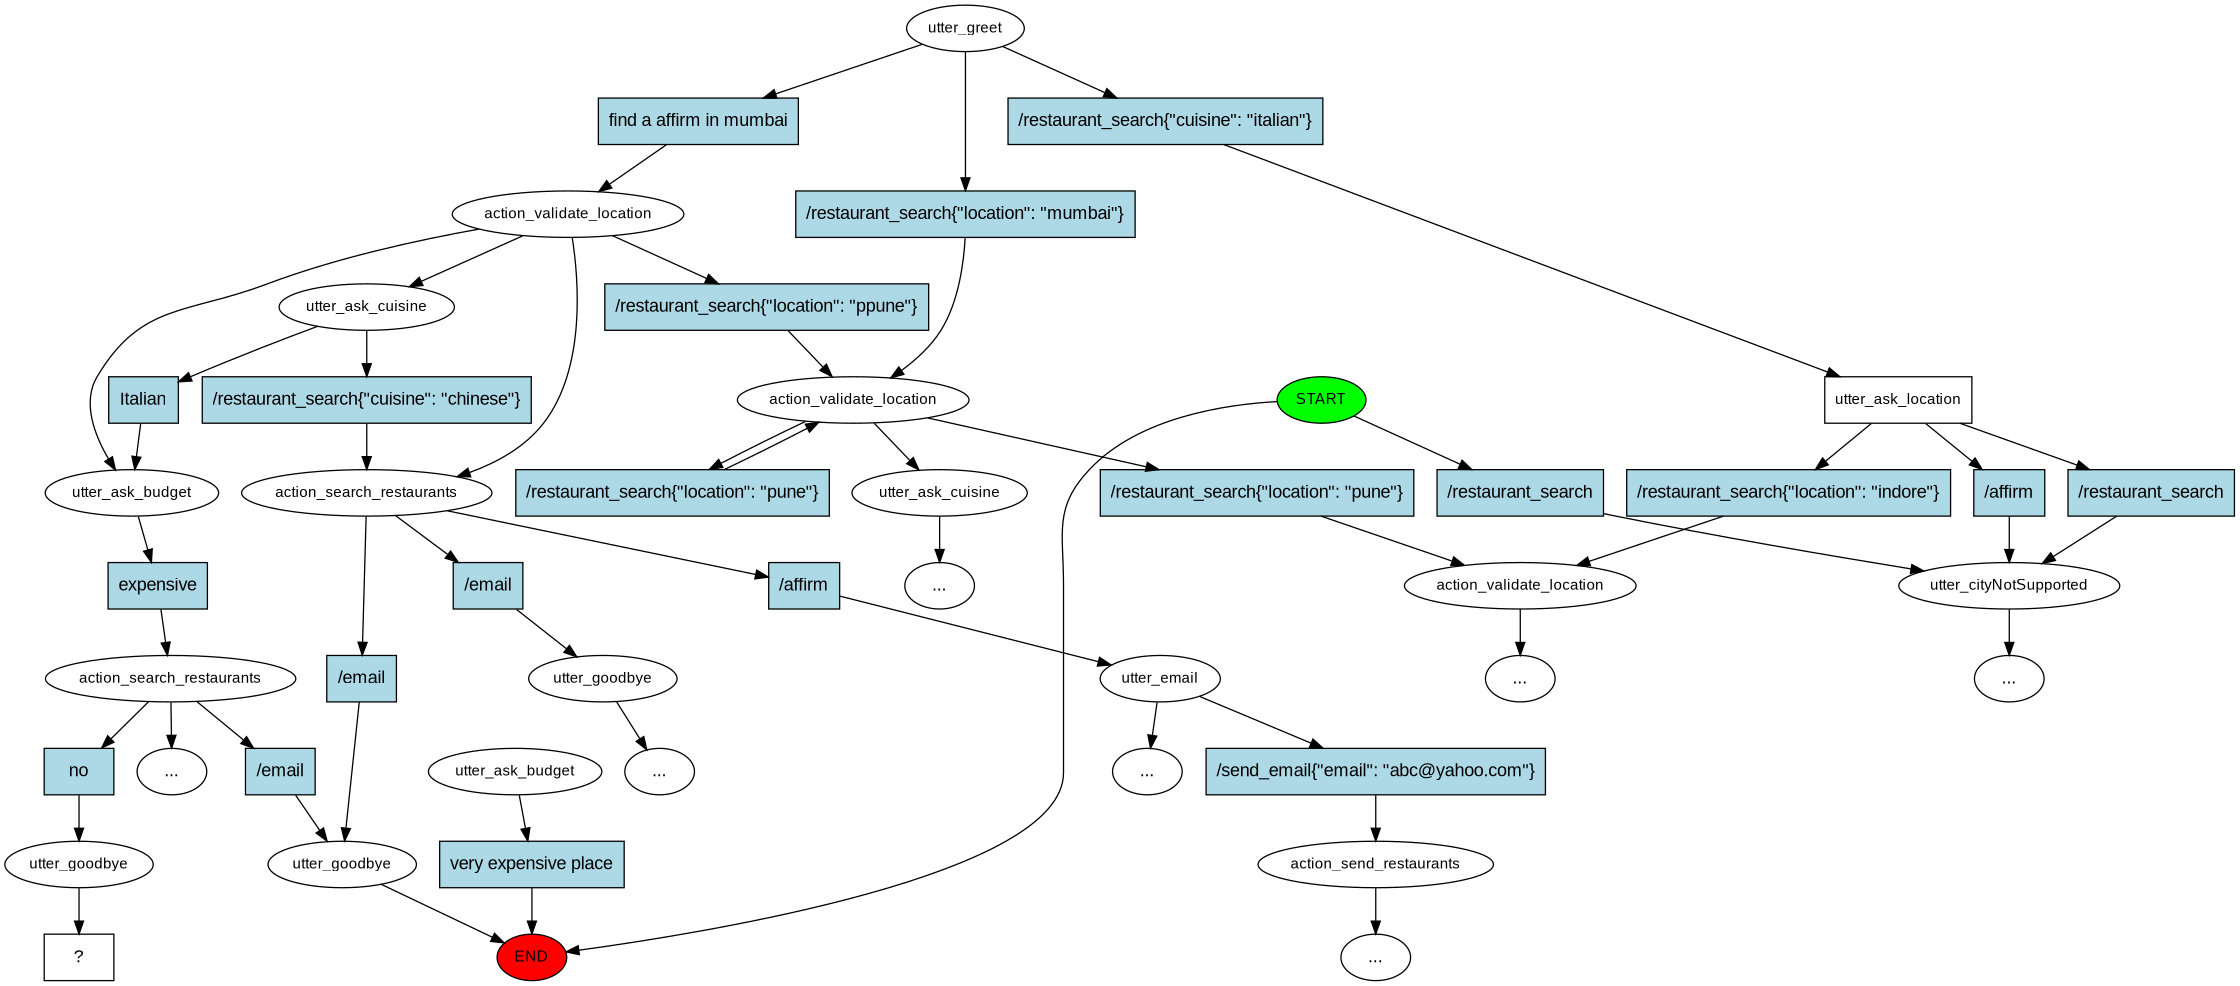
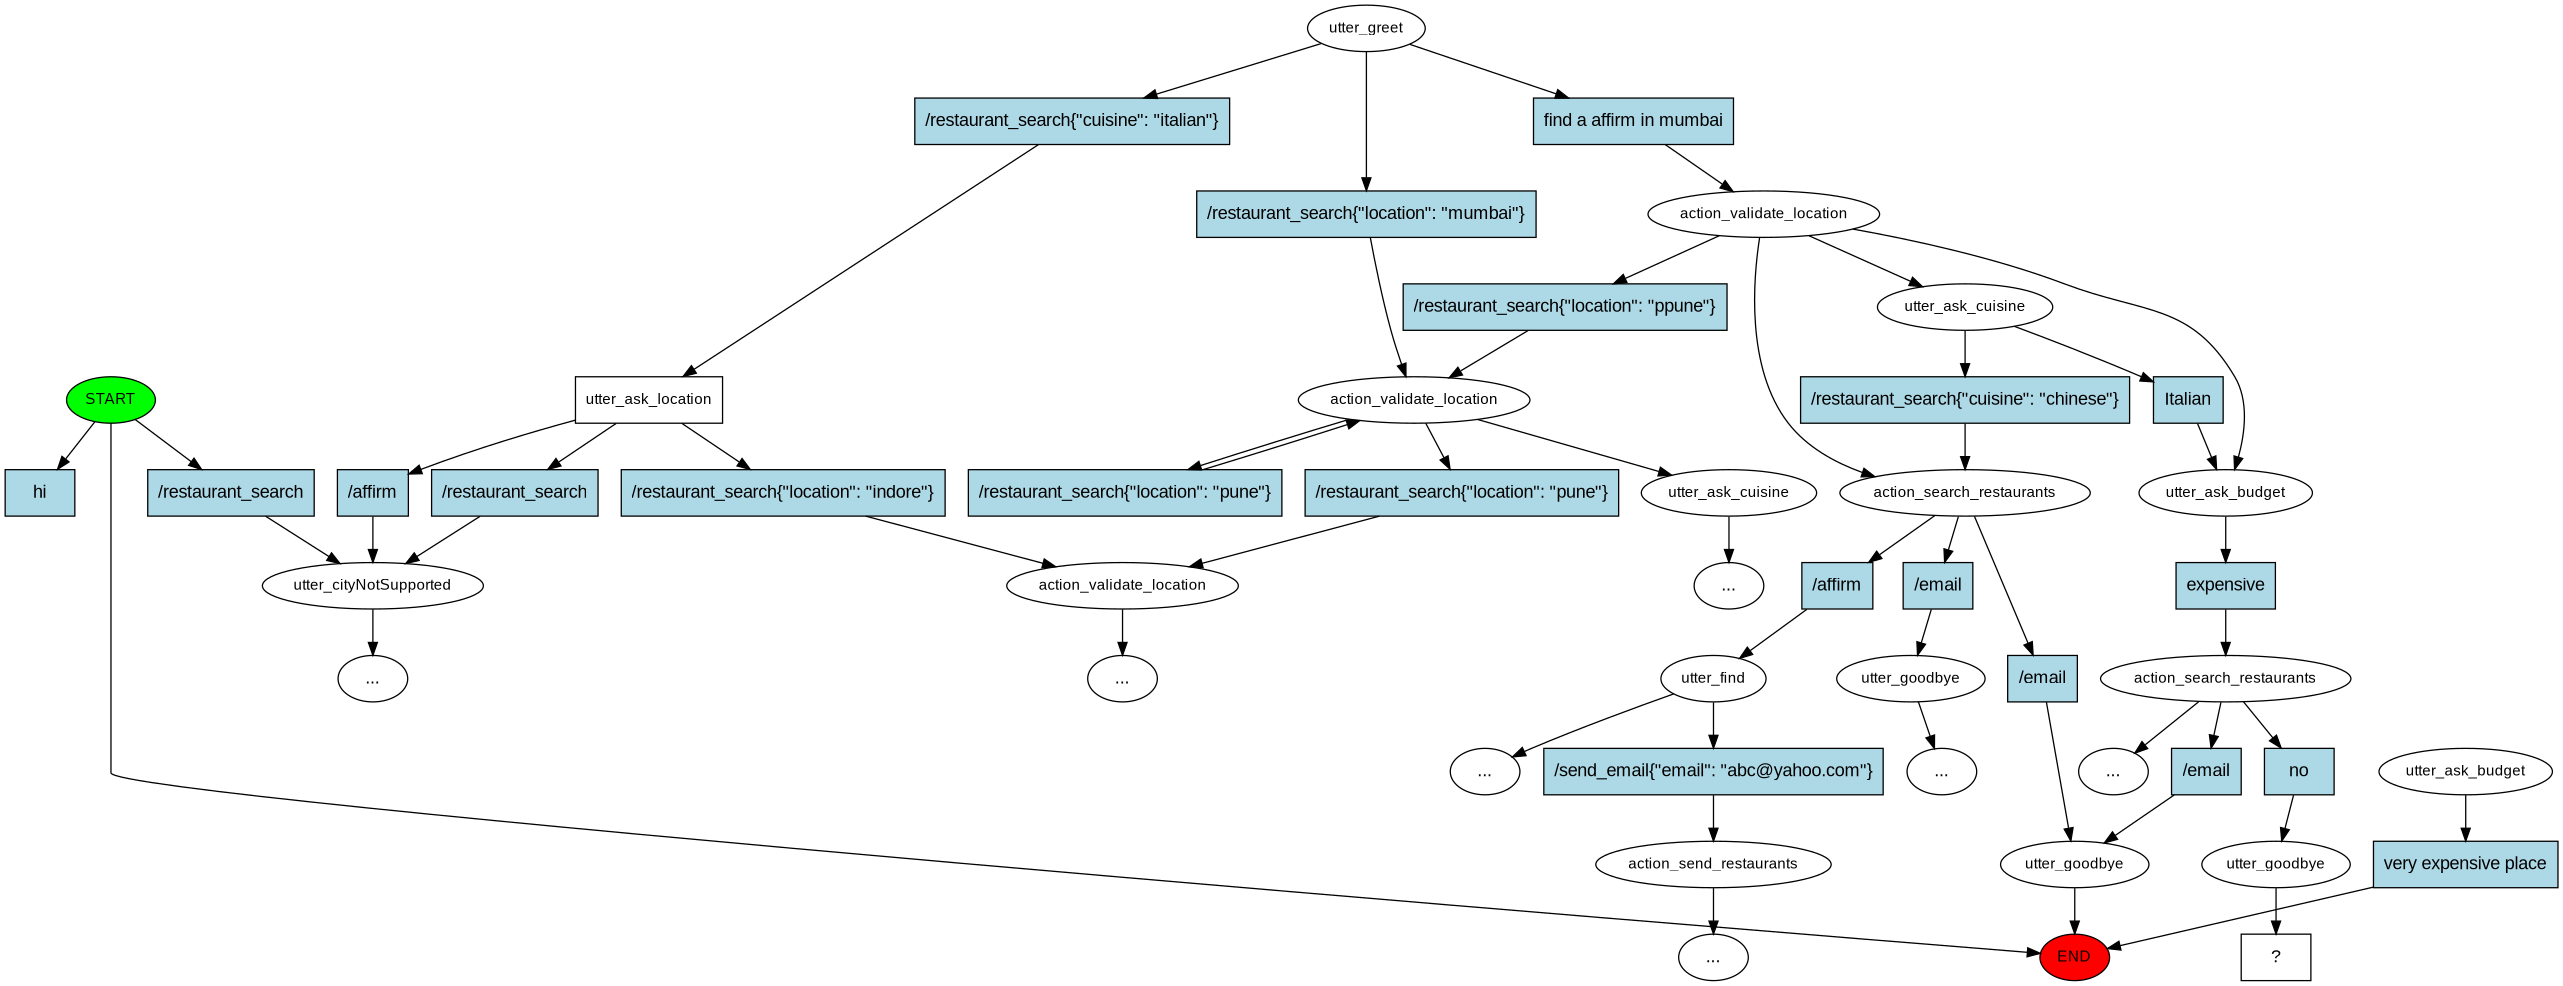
none -> (40, 493)
(1160, 679) -> (1713, 679)
